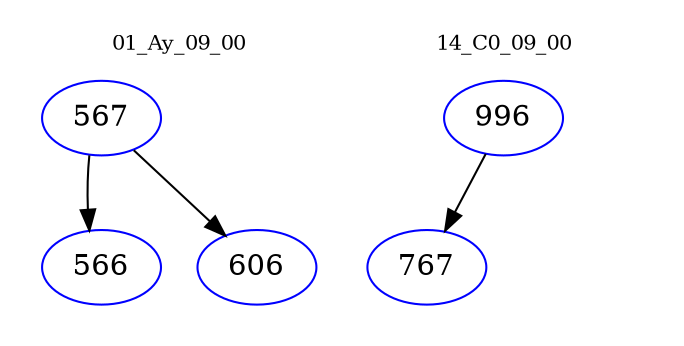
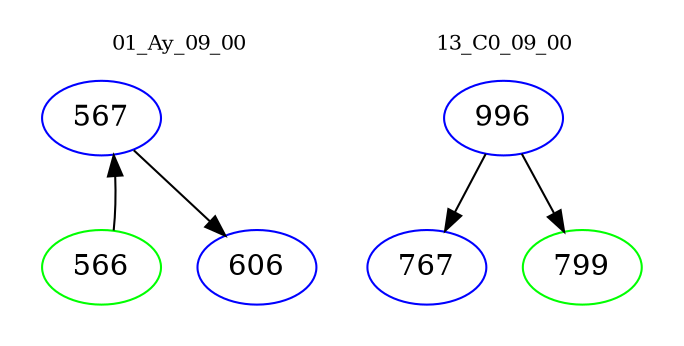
(505, 45) -> (505, 45)
(88, 182) -> (115, 203)
(102, 267) -> (102, 267)
none -> (582, 267)
